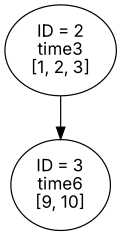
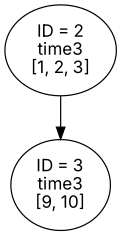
(61, 185) -> (61, 185)
